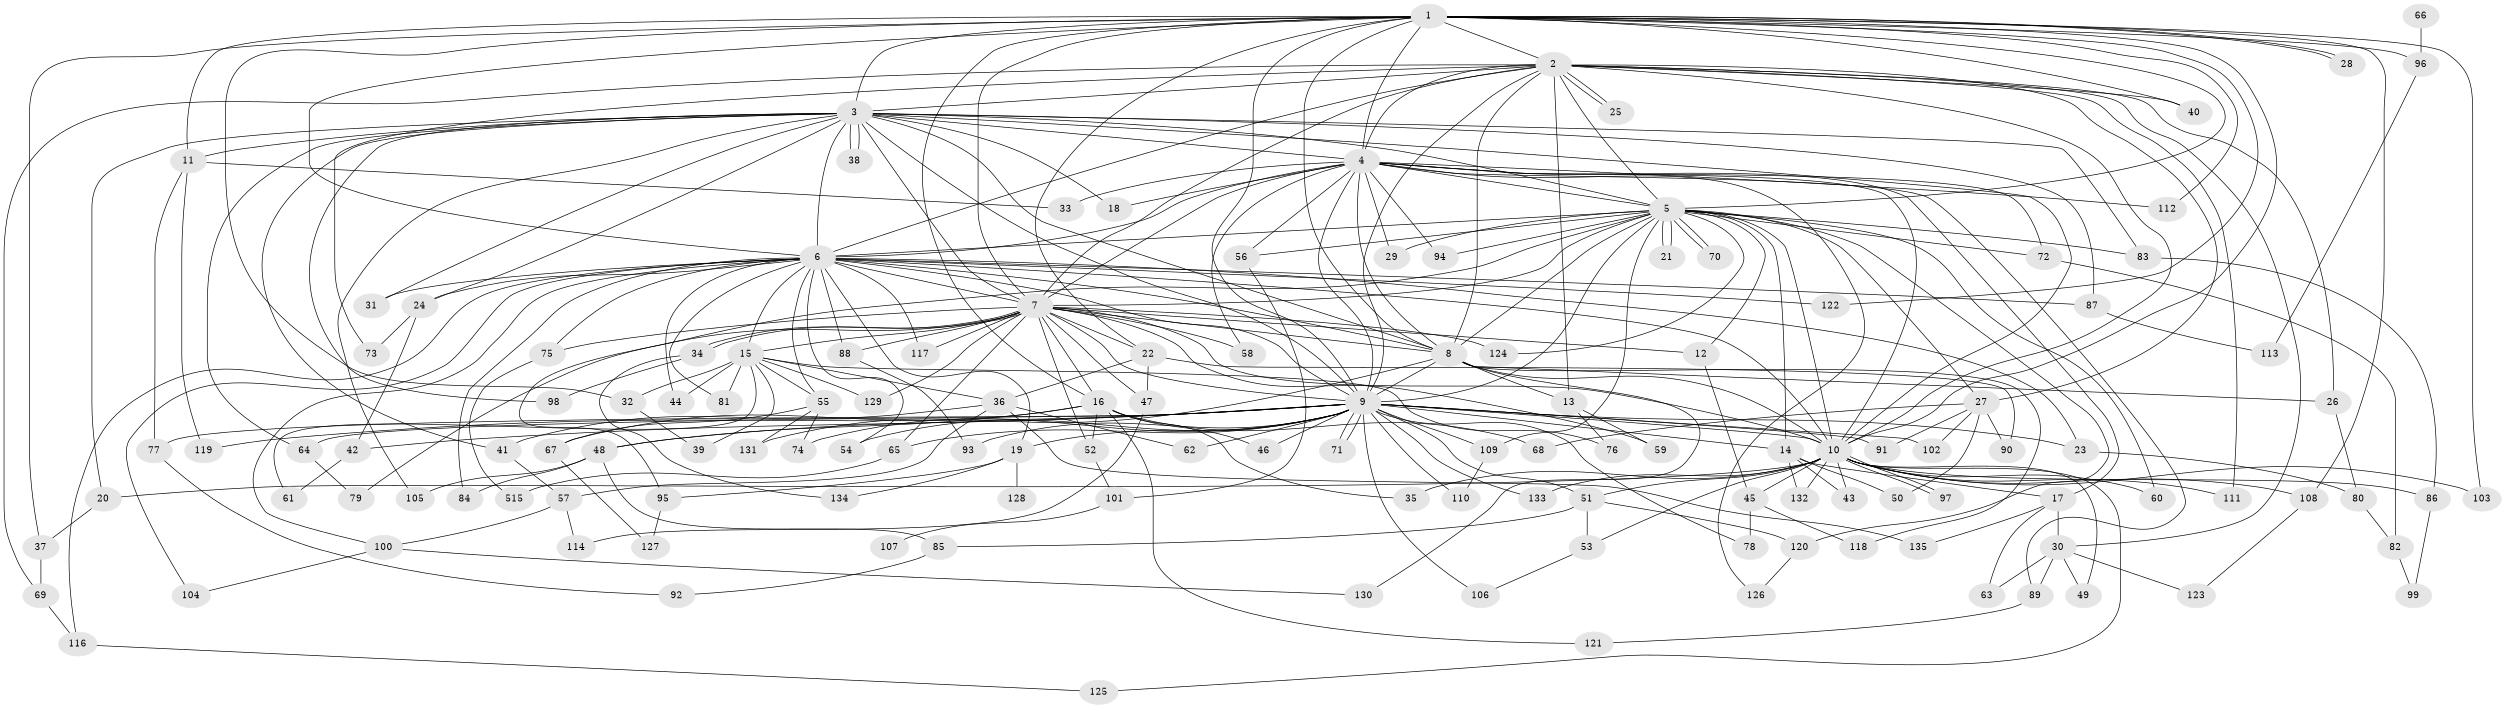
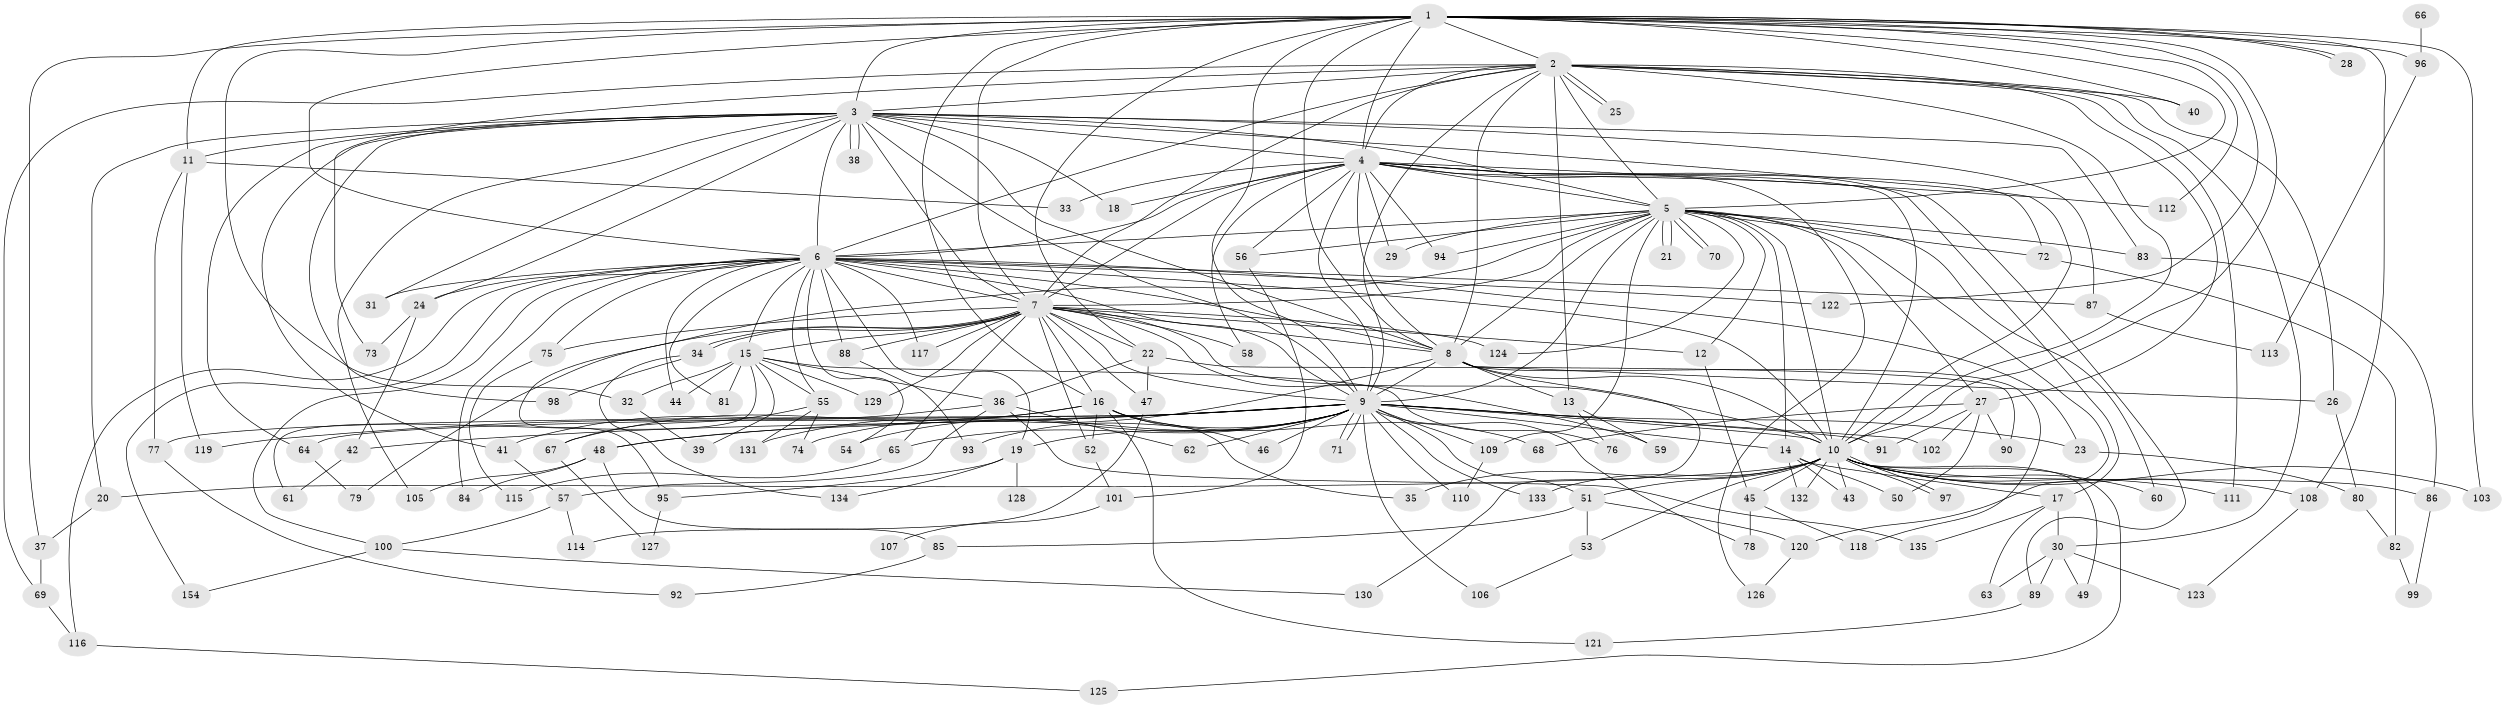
(515, 499) -> (515, 499)
(191, 596) -> (191, 596)
